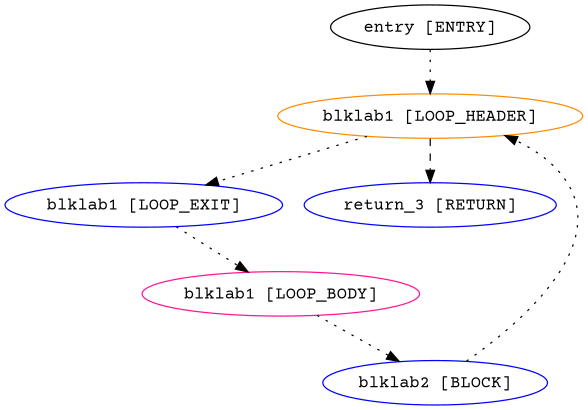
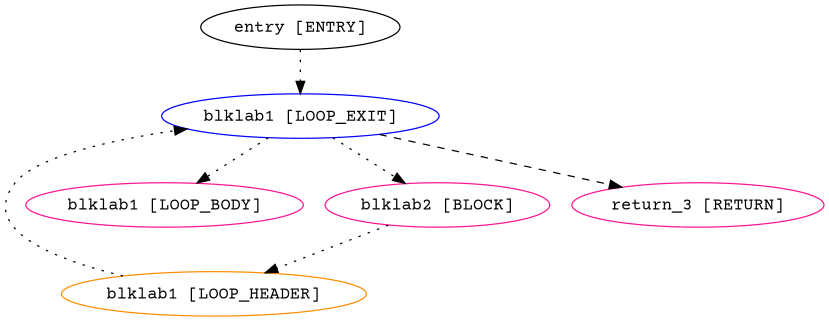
(430, 66) -> (300, 66)
(430, 154) -> (495, 160)
(430, 205) -> (698, 205)
(353, 335) -> (364, 157)
(435, 383) -> (437, 205)
